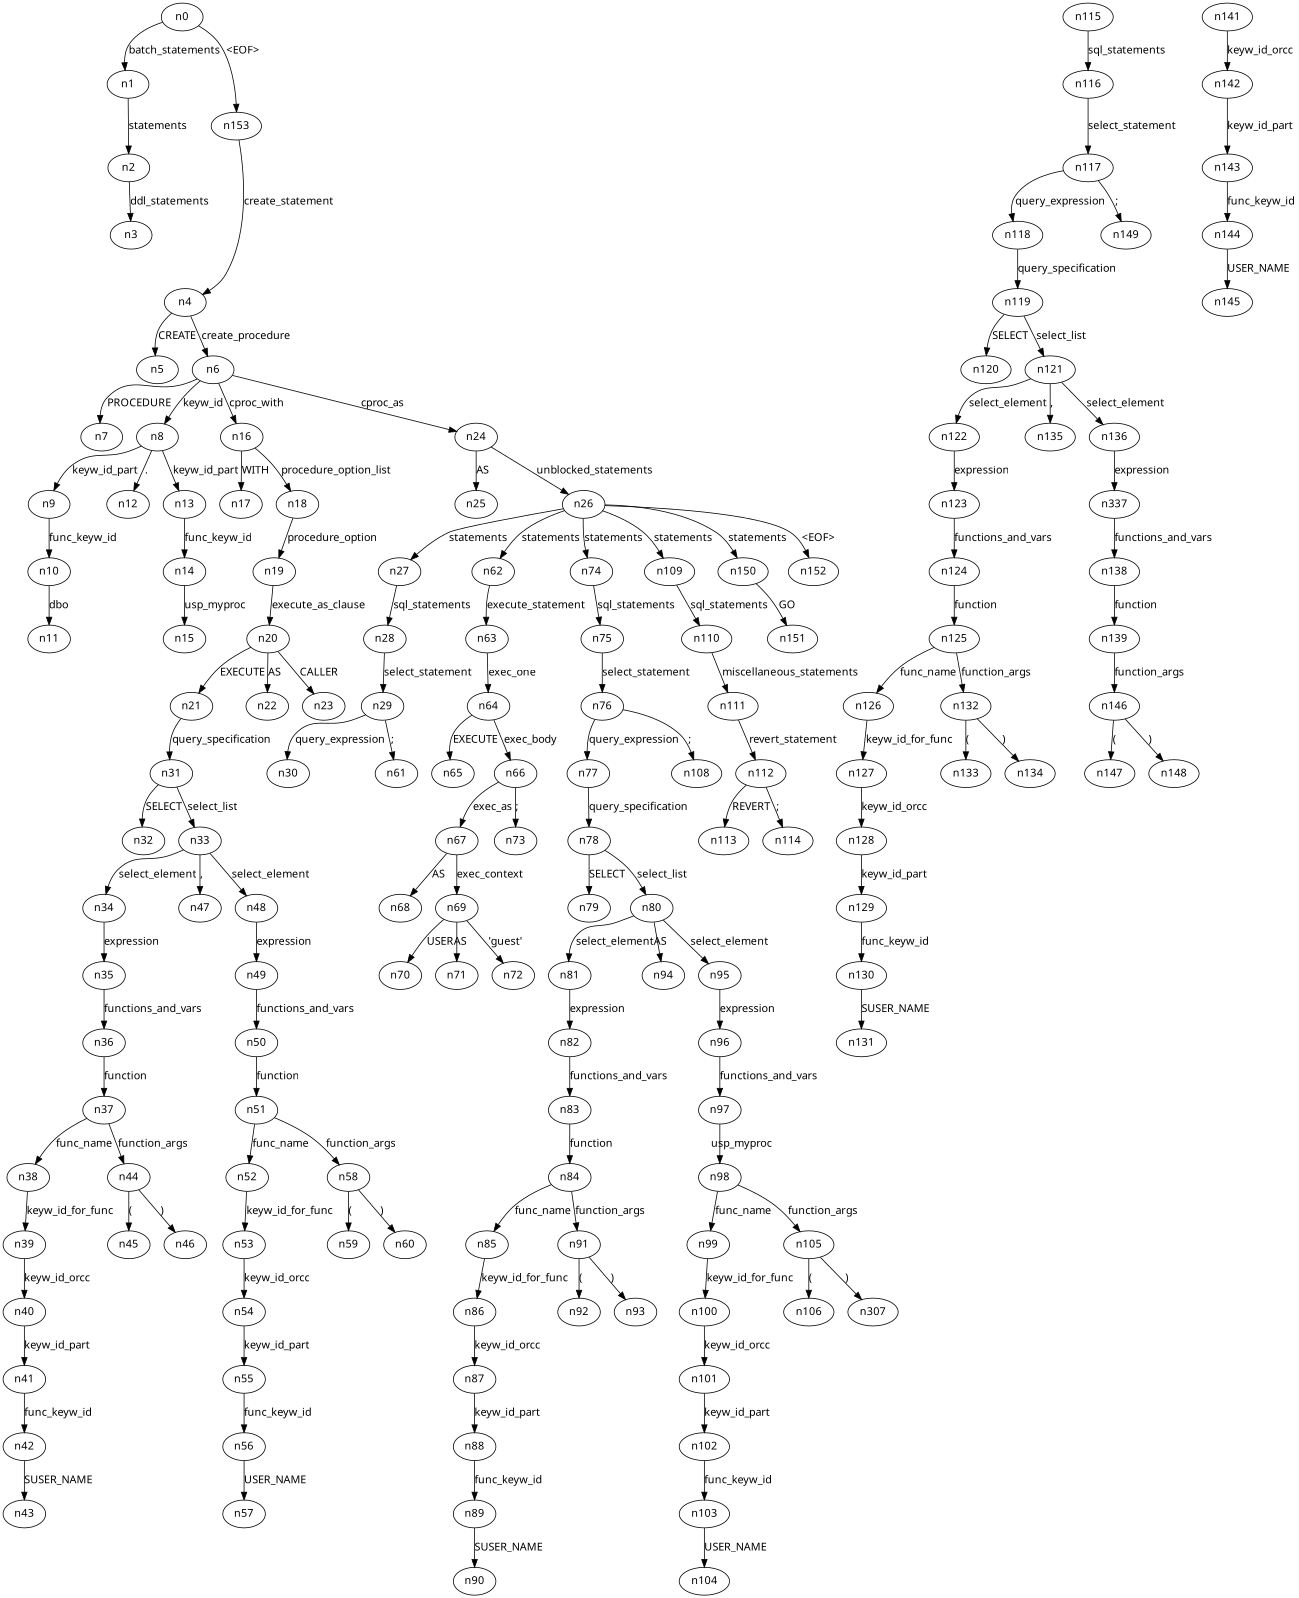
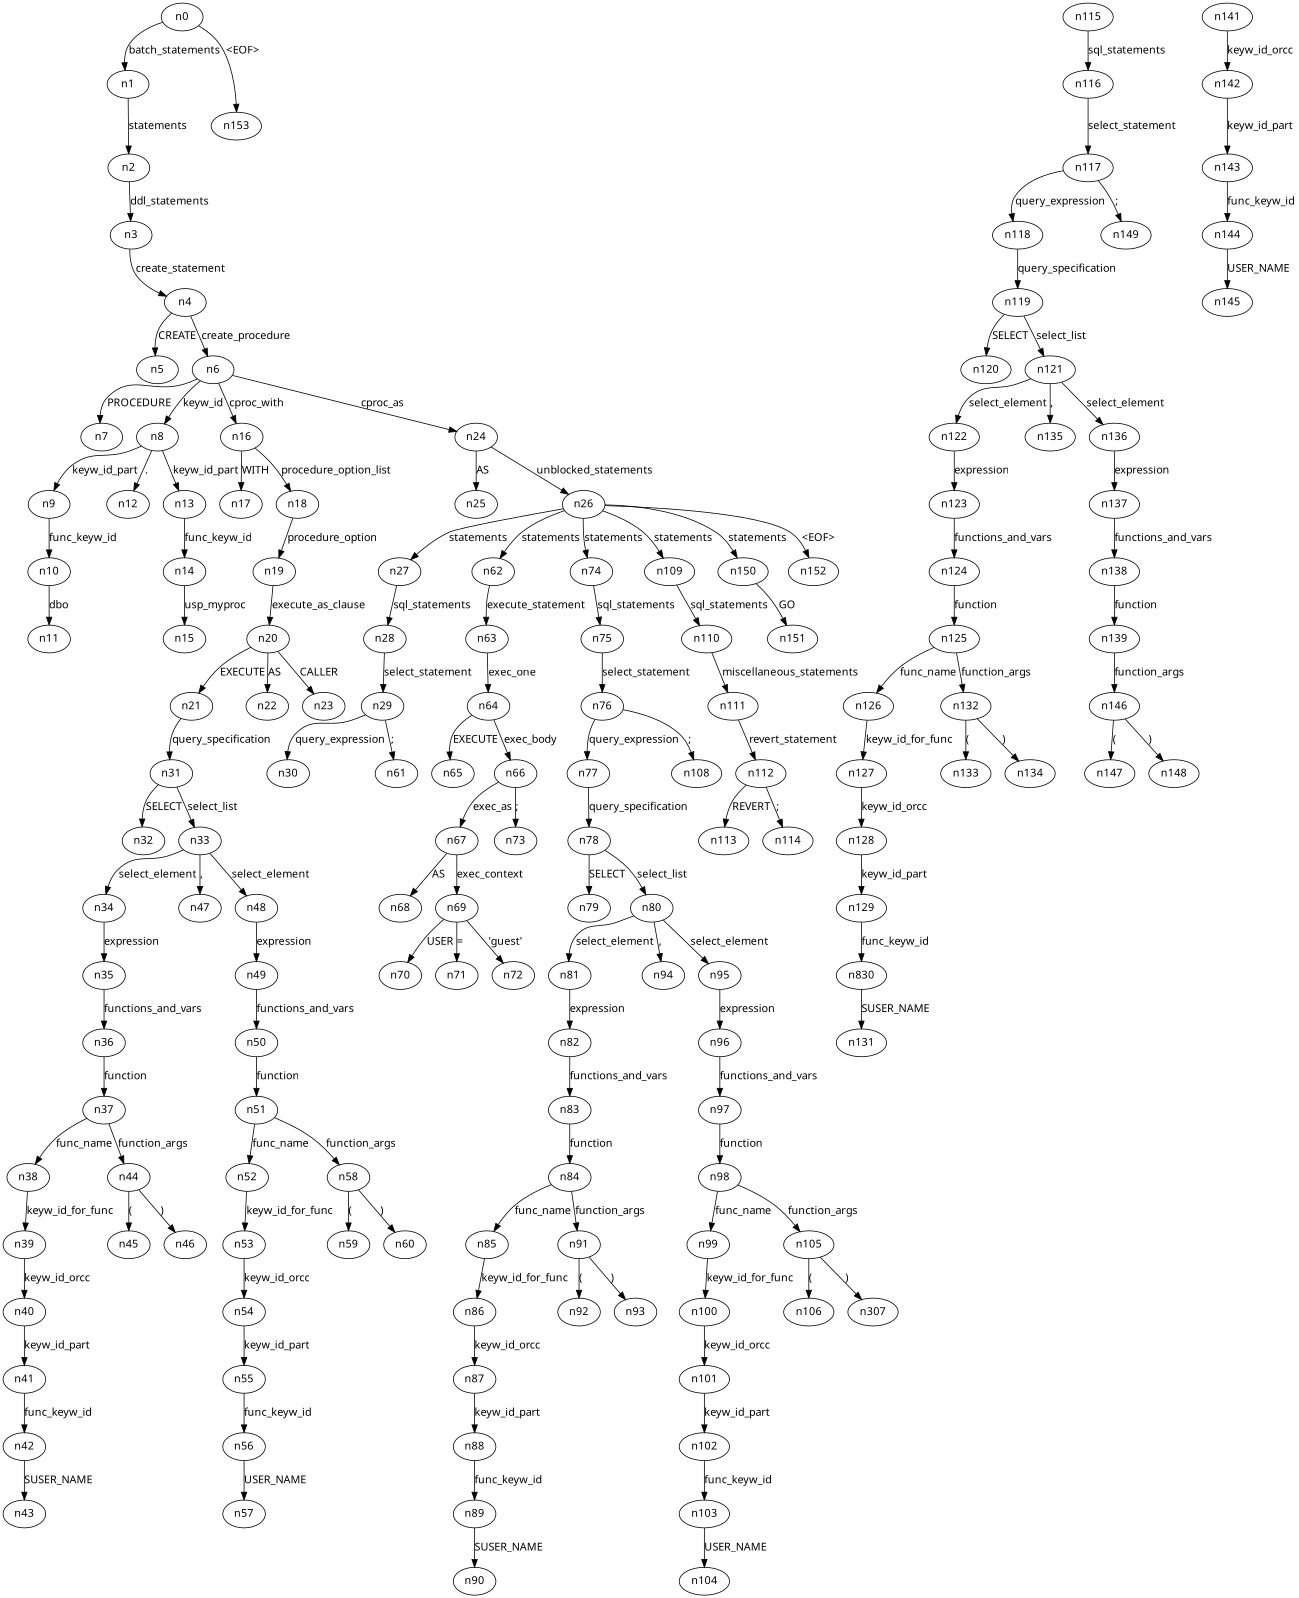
(242, 220) -> (137, 276)
(1114, 504) -> (1114, 504)
(460, 942) -> (460, 942)
(660, 942) -> (660, 942)
(861, 976) -> (861, 976)
(742, 1144) -> (742, 1144)
